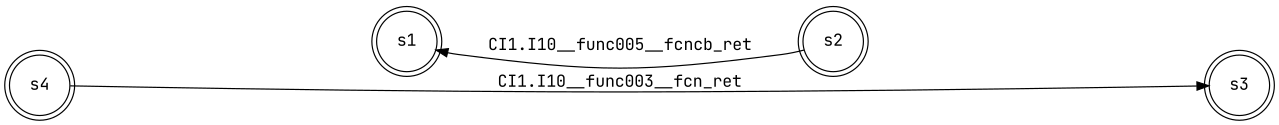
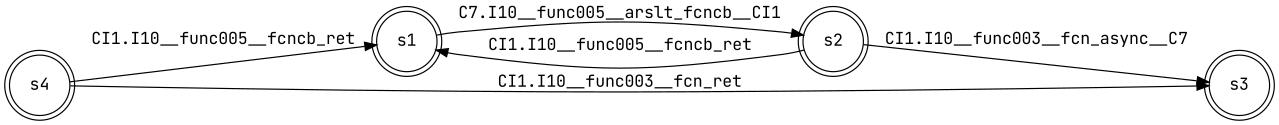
none -> (614, 22)
none -> (1030, 63)
none -> (217, 64)
